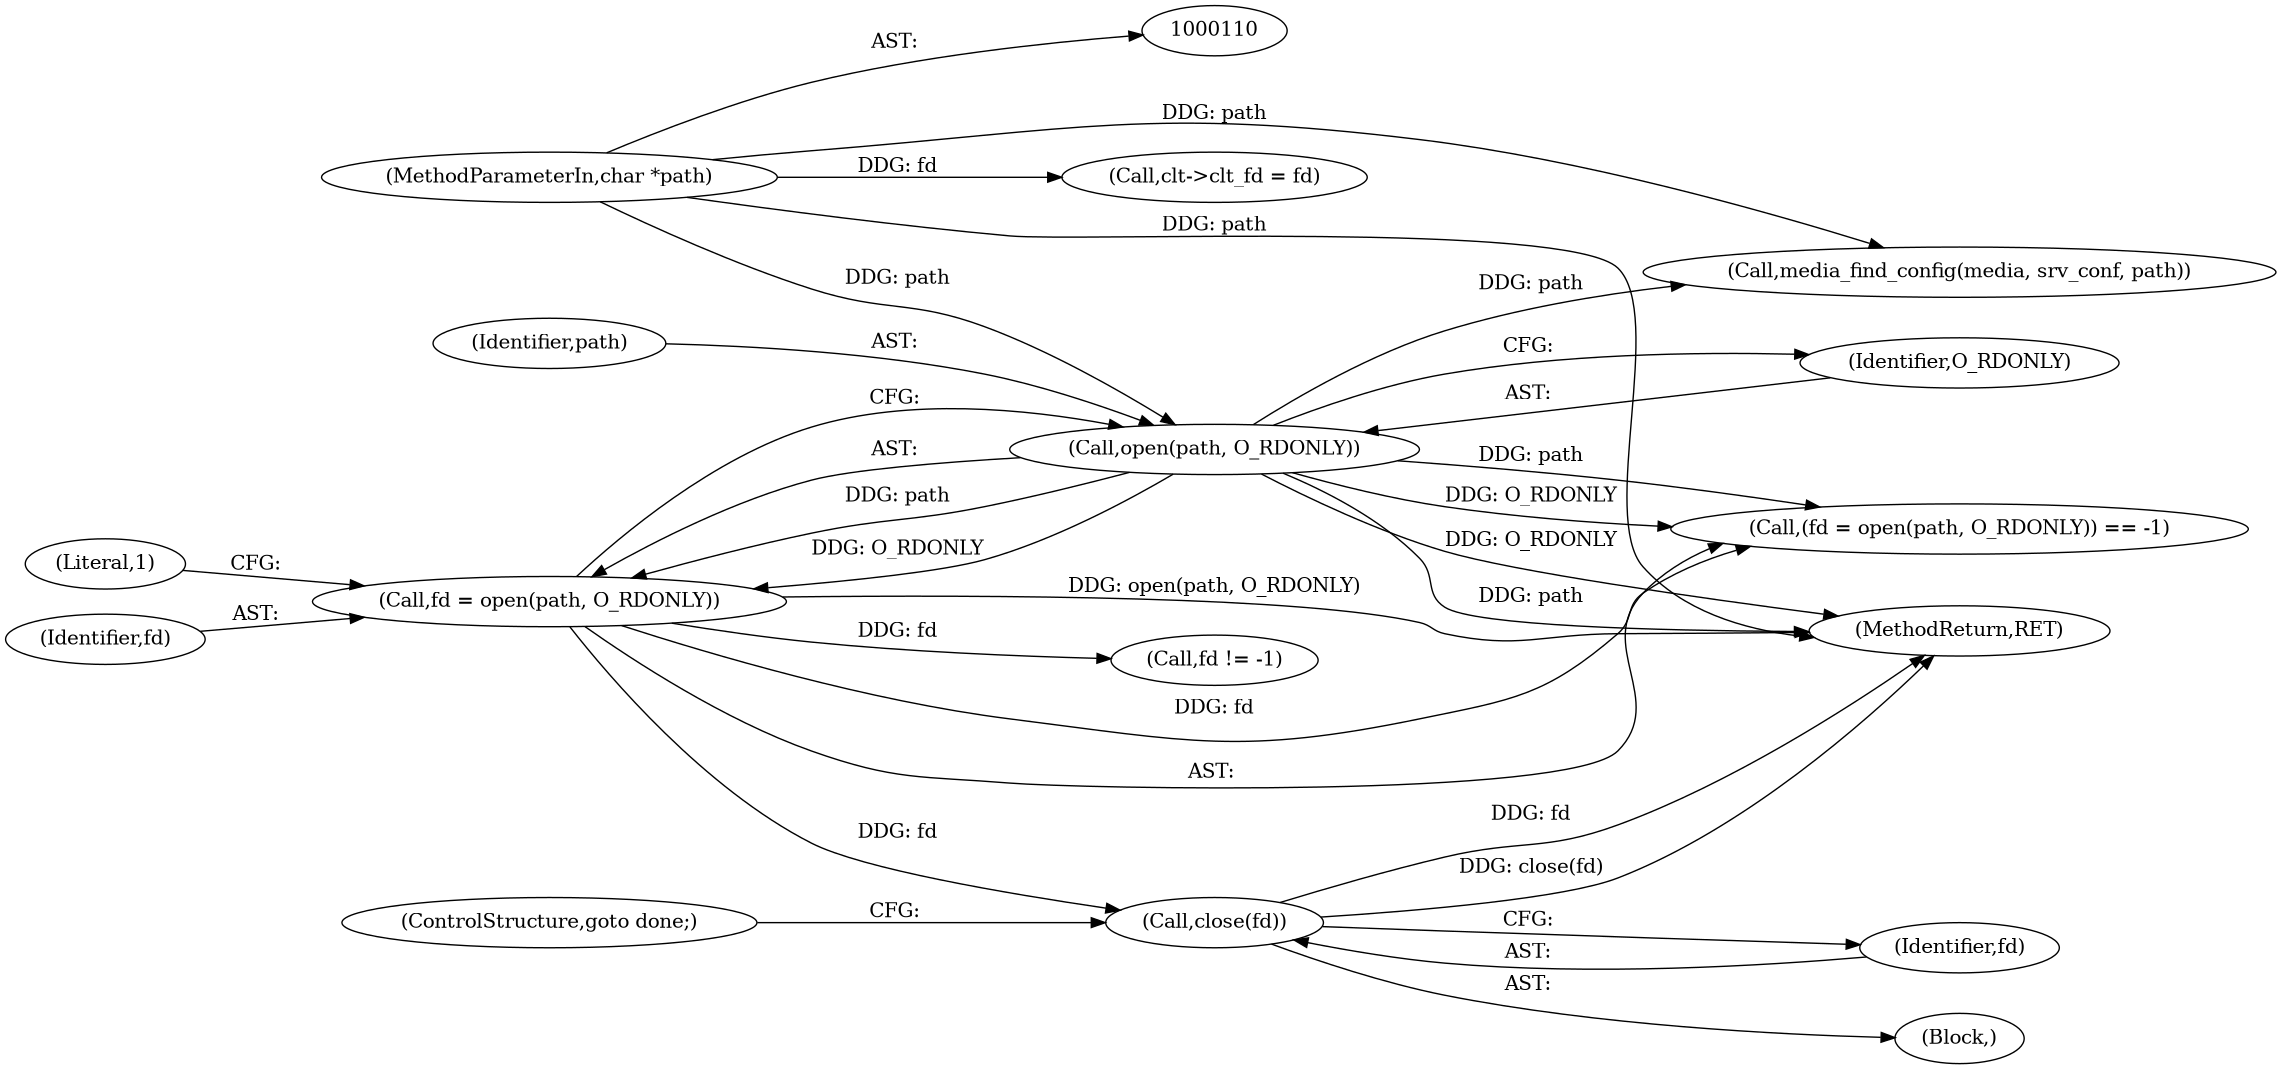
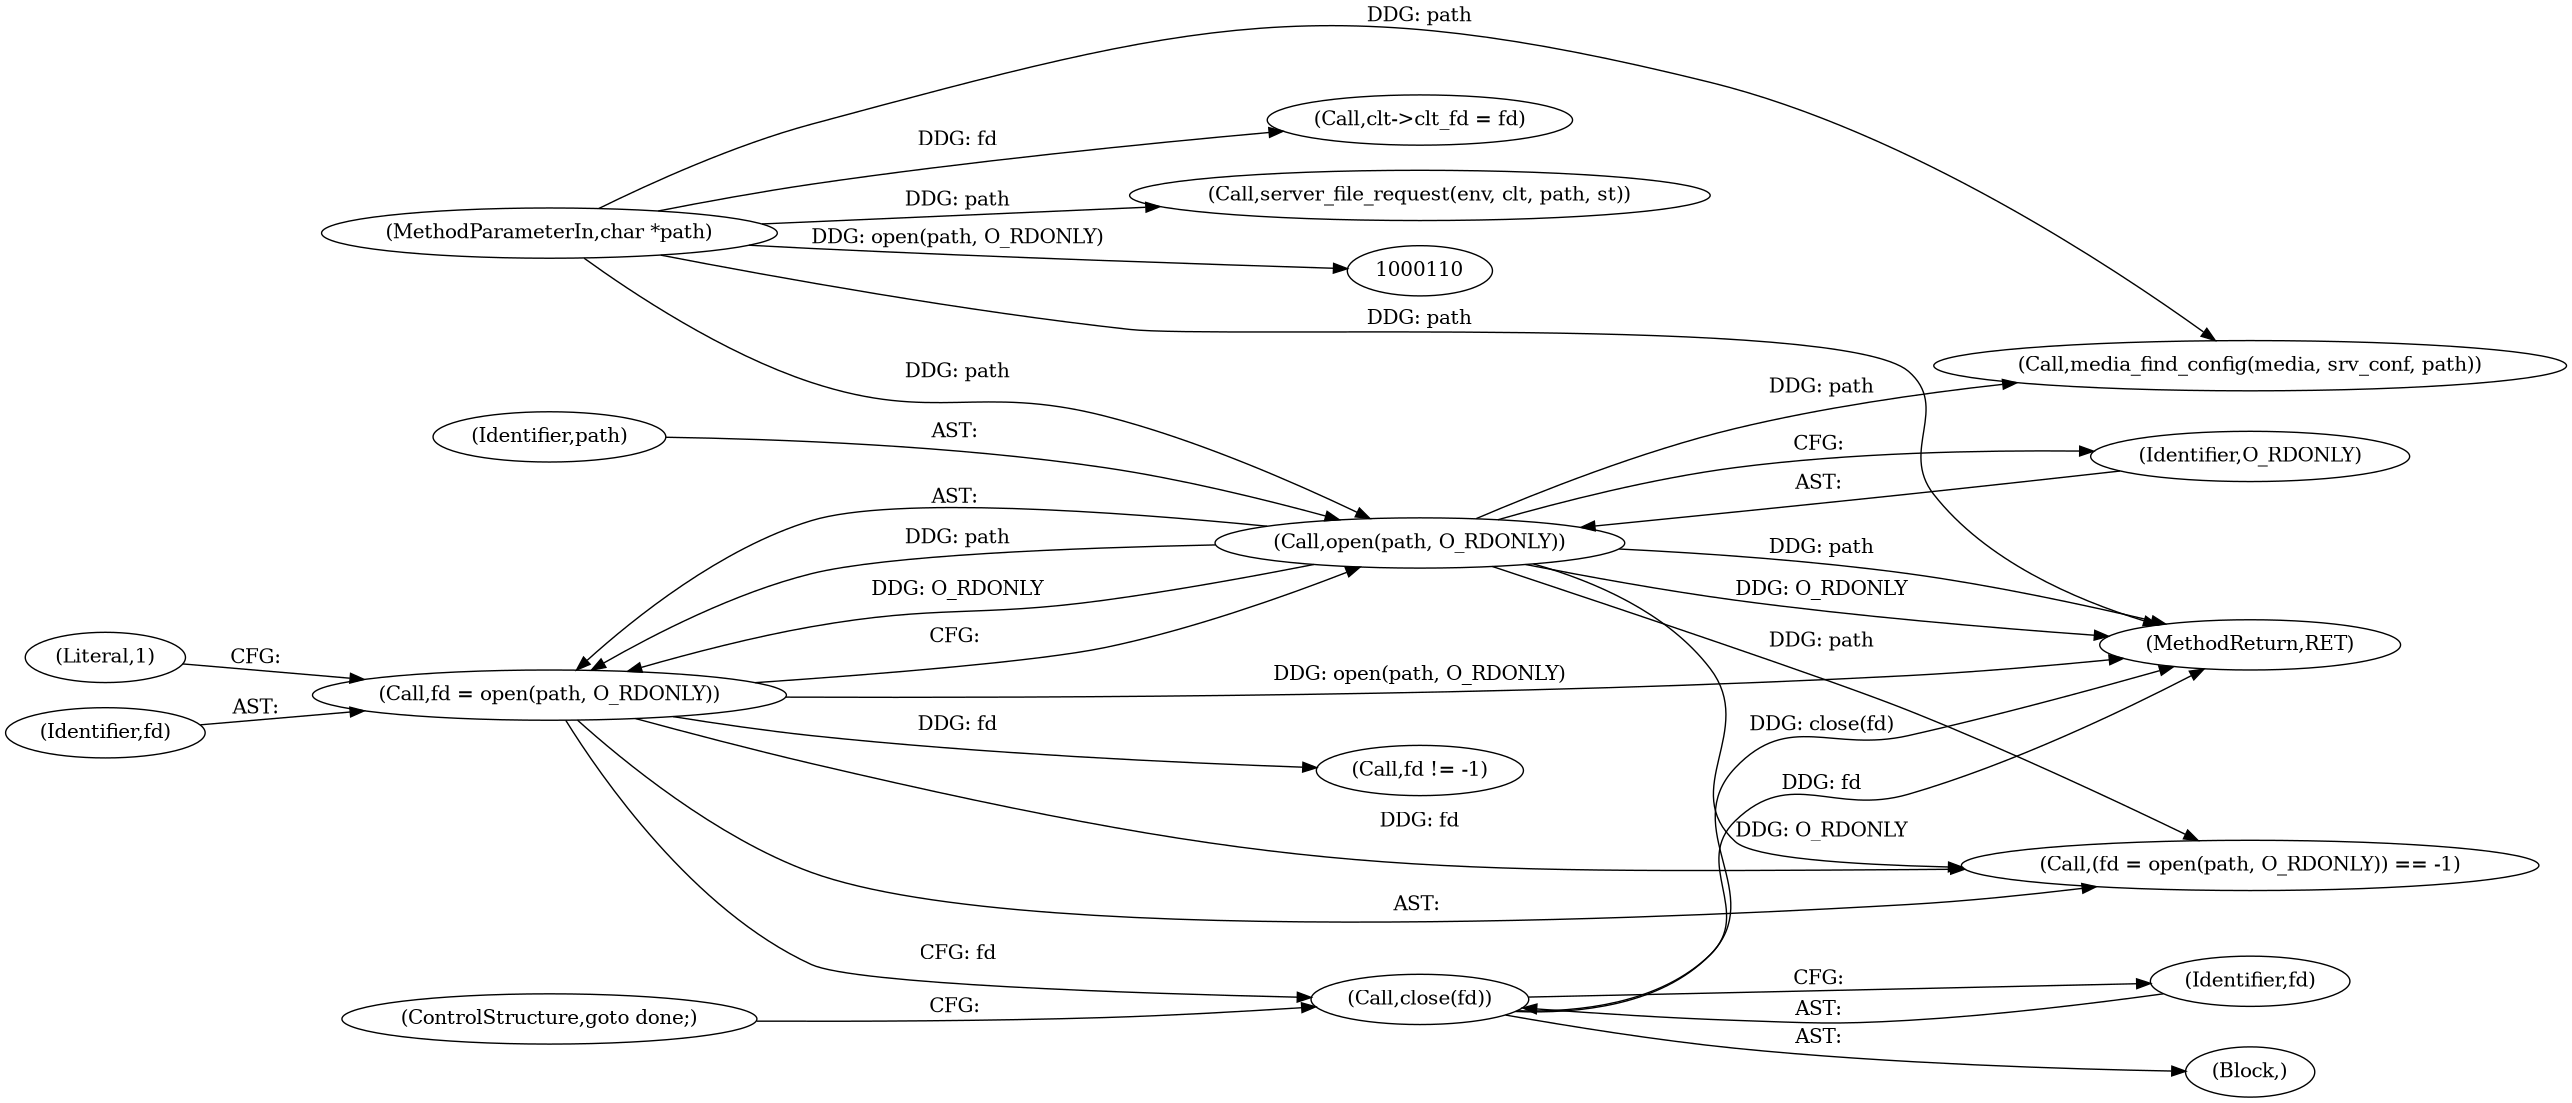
(898, 43) -> (958, 238)
none -> (1420, 195)
(898, 833) -> (958, 954)
